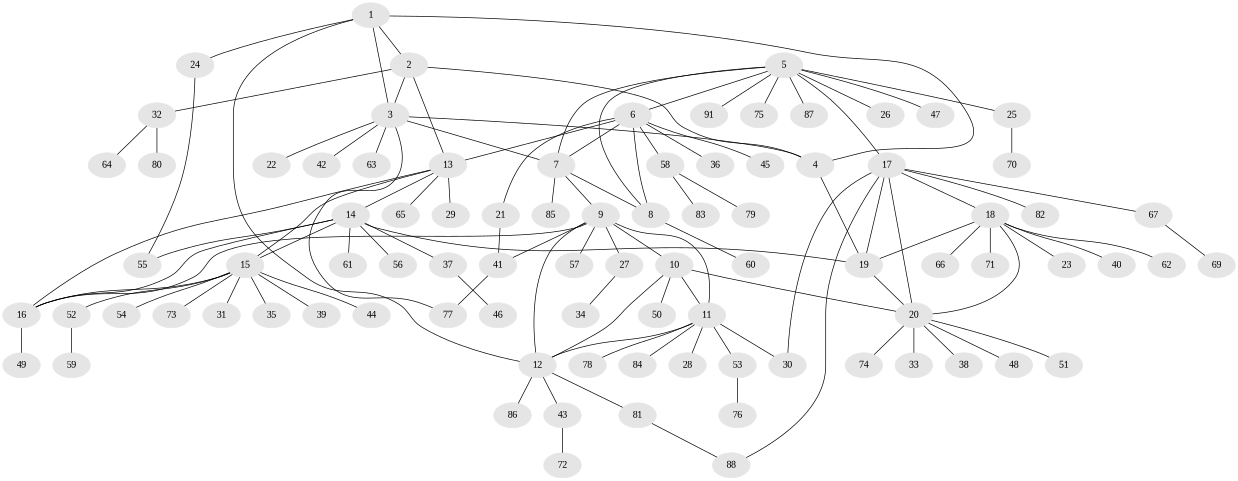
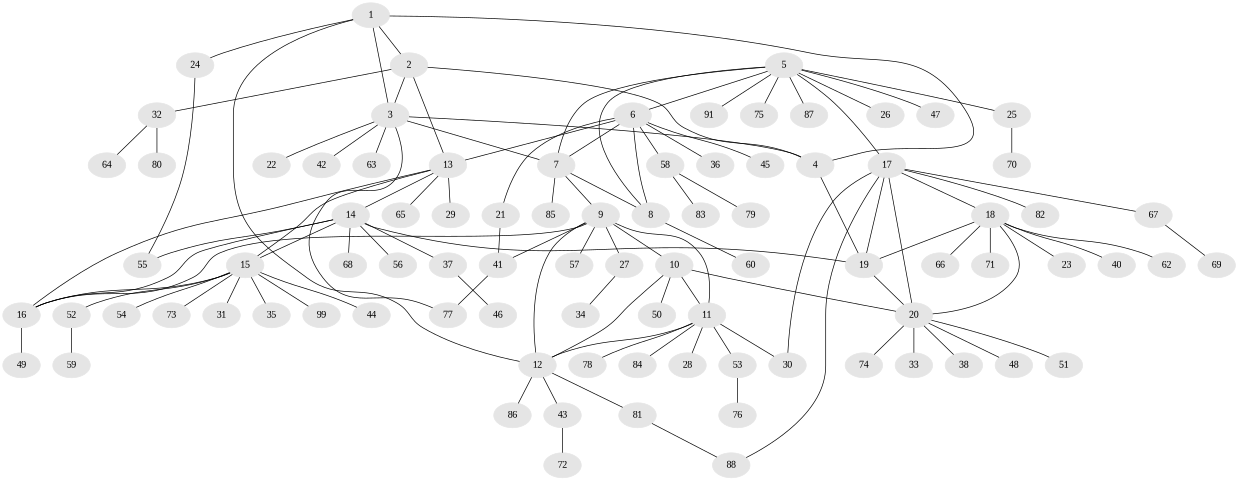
(348, 265) -> (348, 265)
(322, 315) -> (322, 315)
